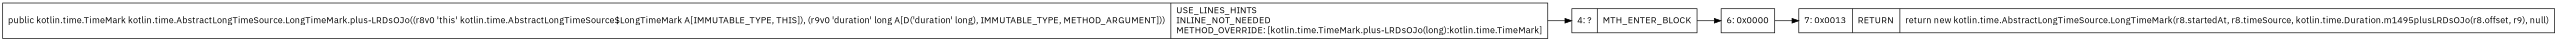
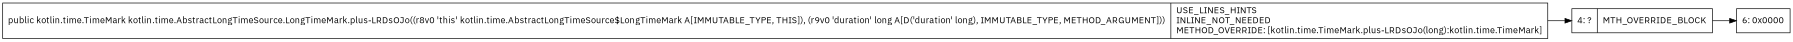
(1647, 20) -> (1655, 20)
(2177, 21) -> none
